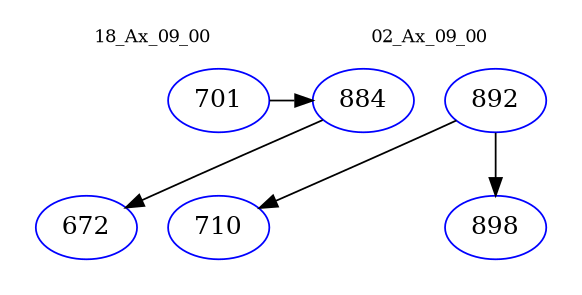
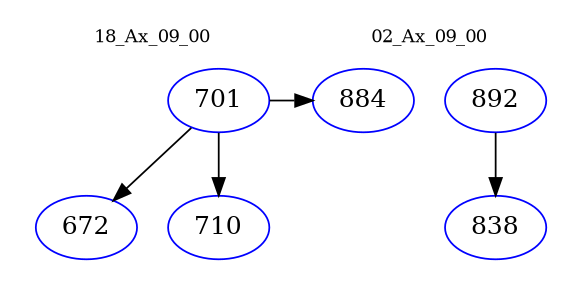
(232, 160) -> (159, 158)
(366, 161) -> (219, 155)
(496, 228) -> (496, 228)
